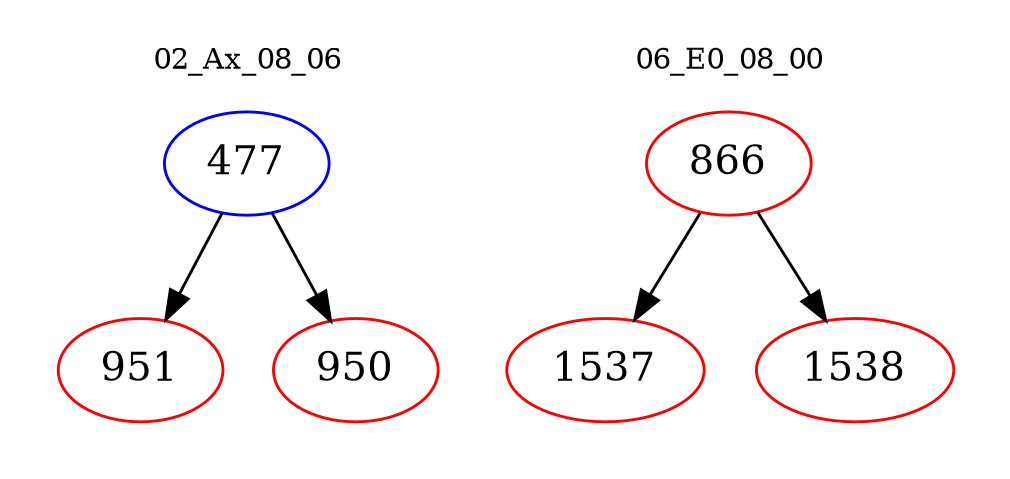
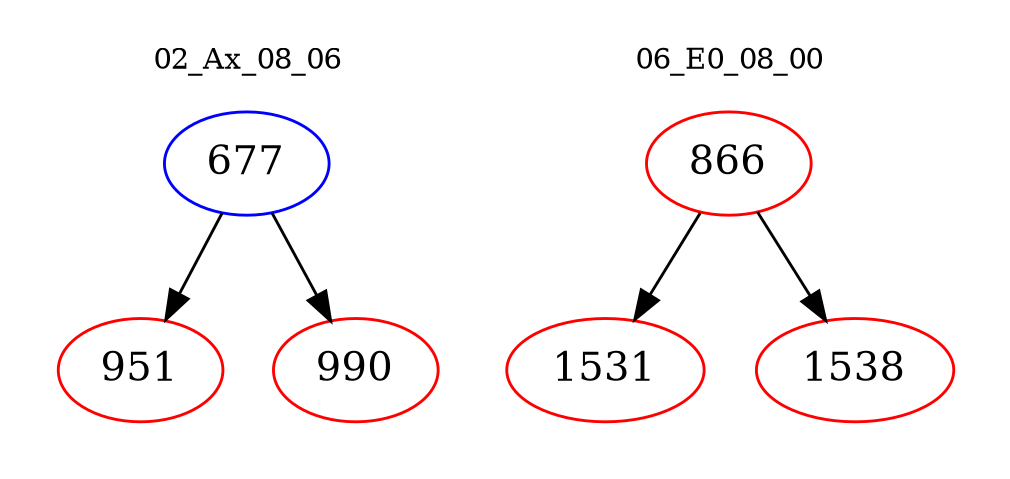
(247, 164) -> (247, 164)
(356, 370) -> (356, 370)
(605, 370) -> (605, 370)
